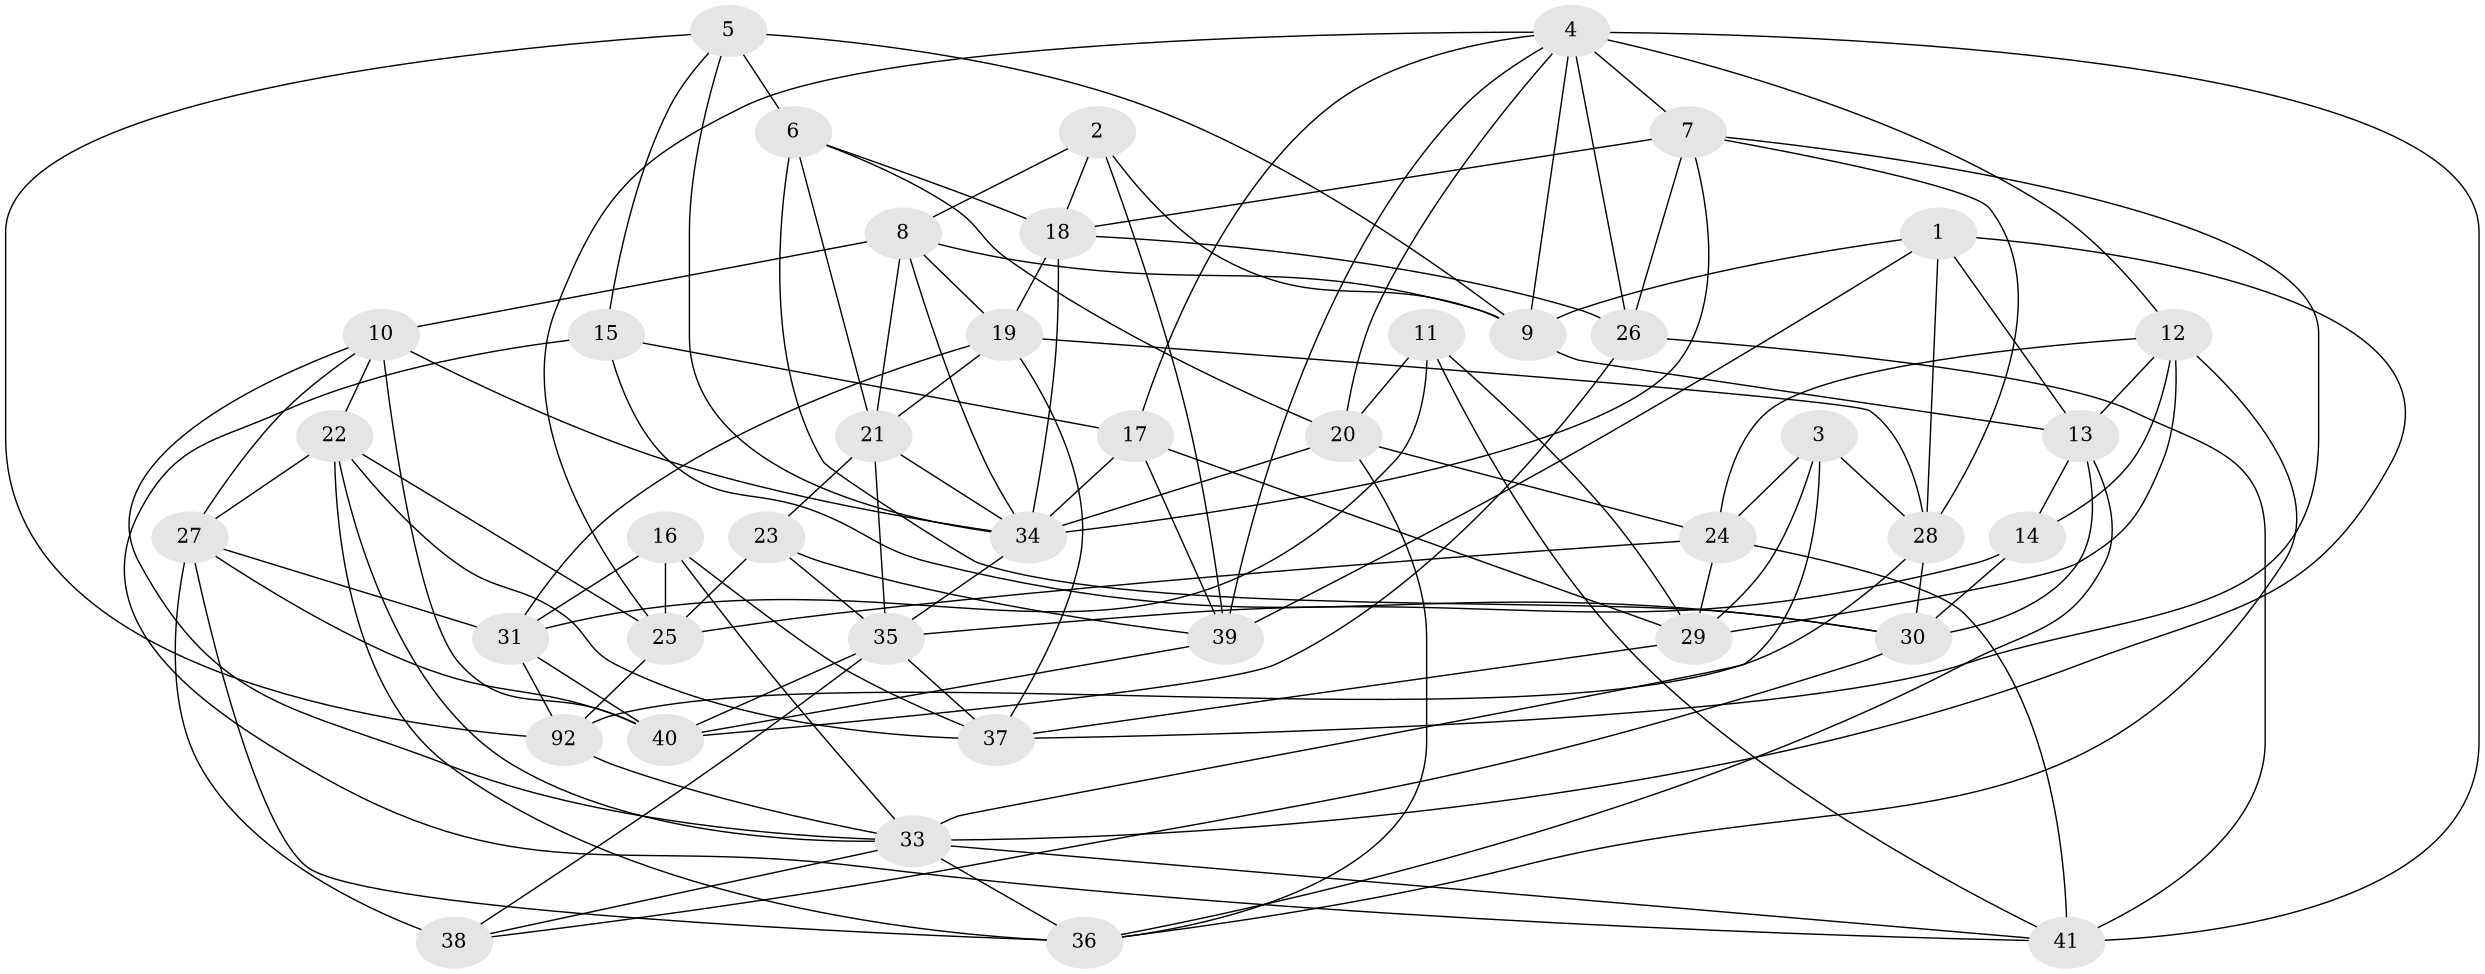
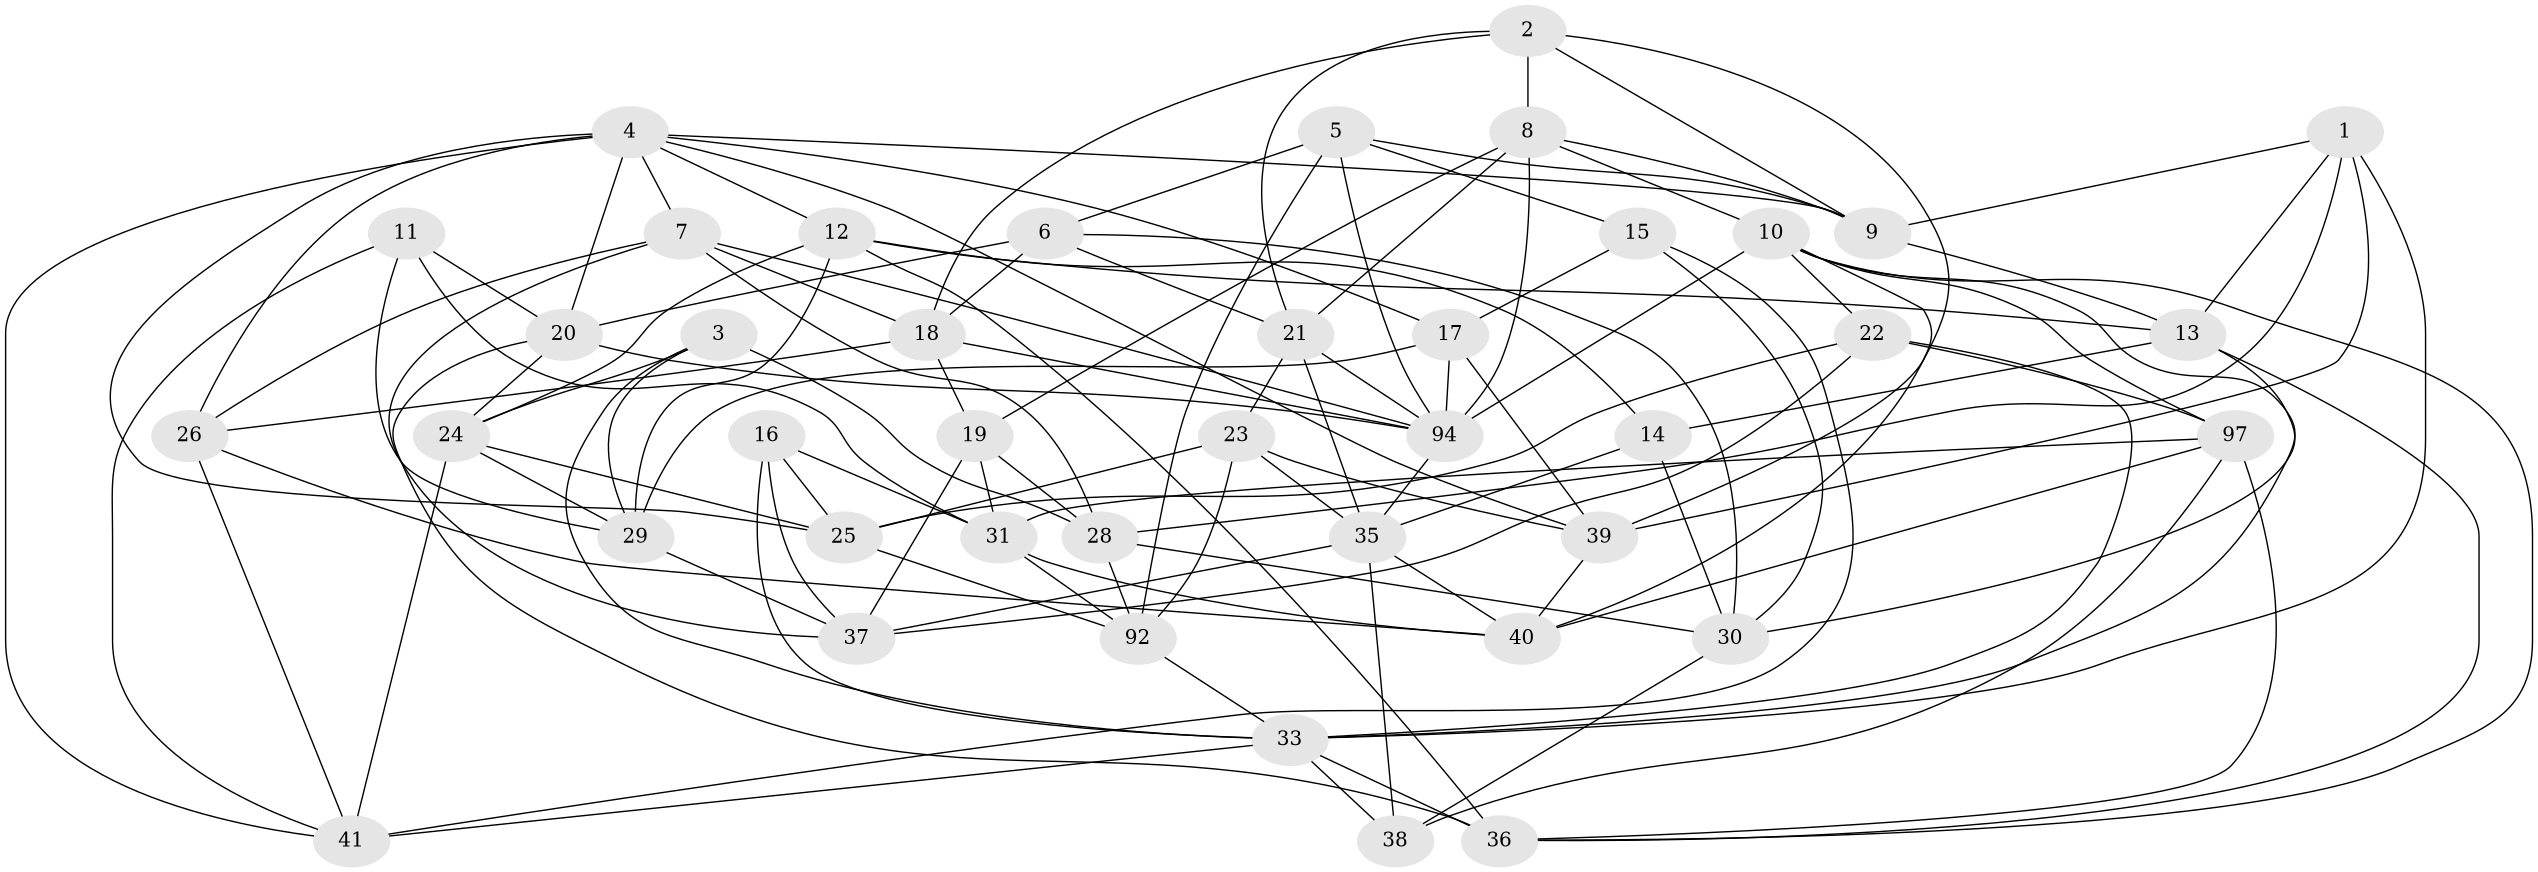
(939, 386) -> (1290, 102)
(190, 537) -> (2236, 436)
(1028, 537) -> (1445, 436)
none -> (1206, 545)
(578, 838) -> (2520, 693)
